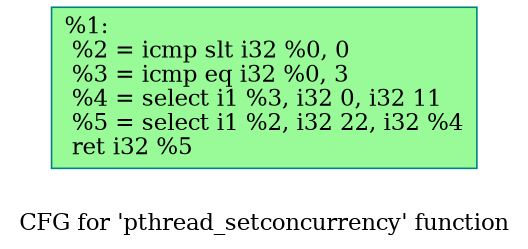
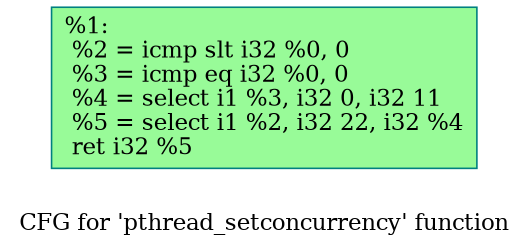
(207, 75) -> (207, 75)
